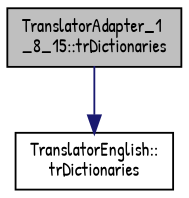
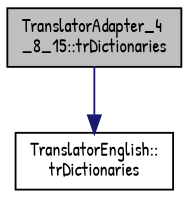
(94, 38) -> (94, 38)
